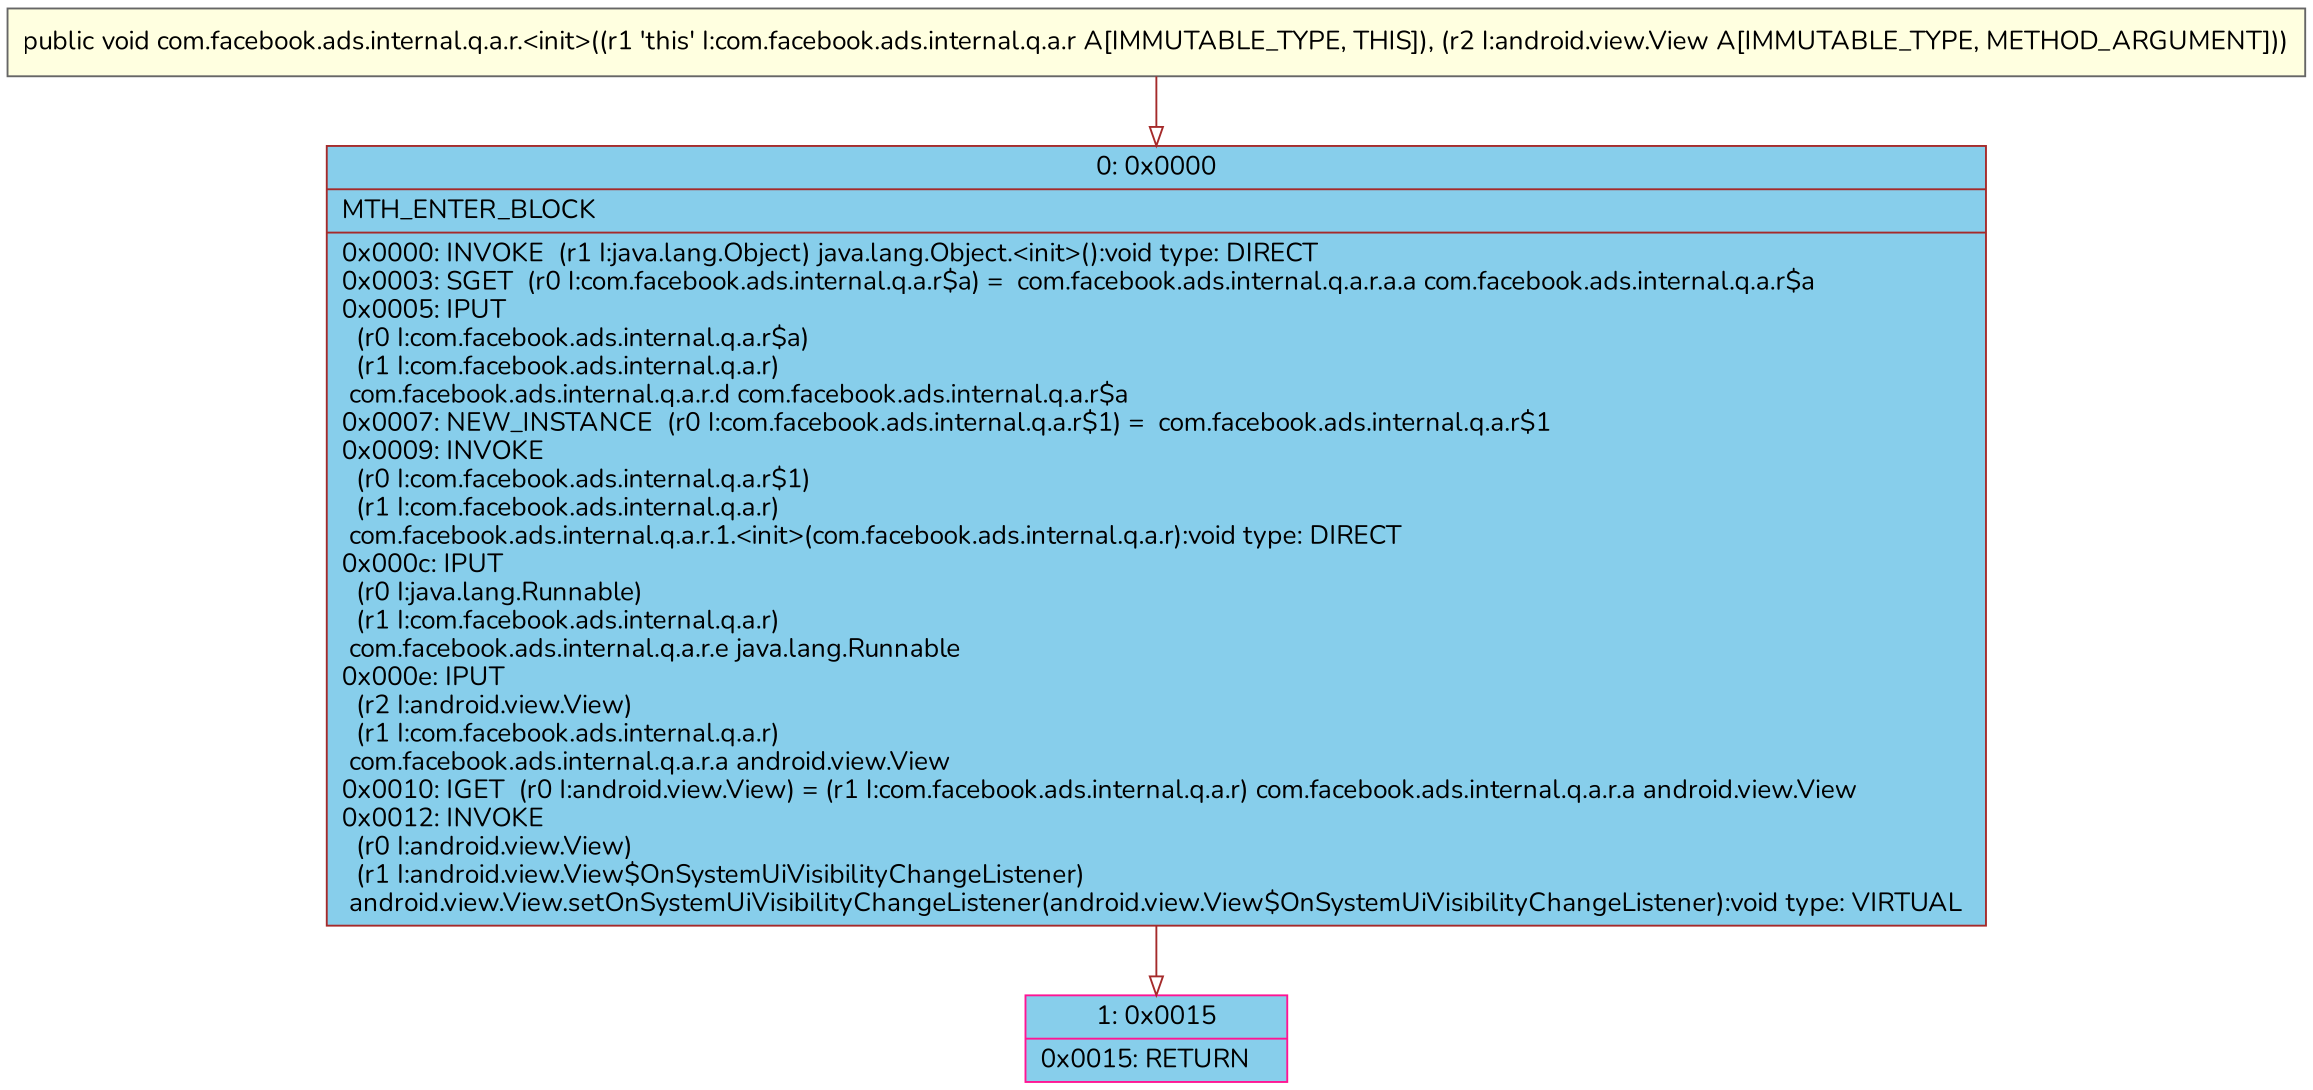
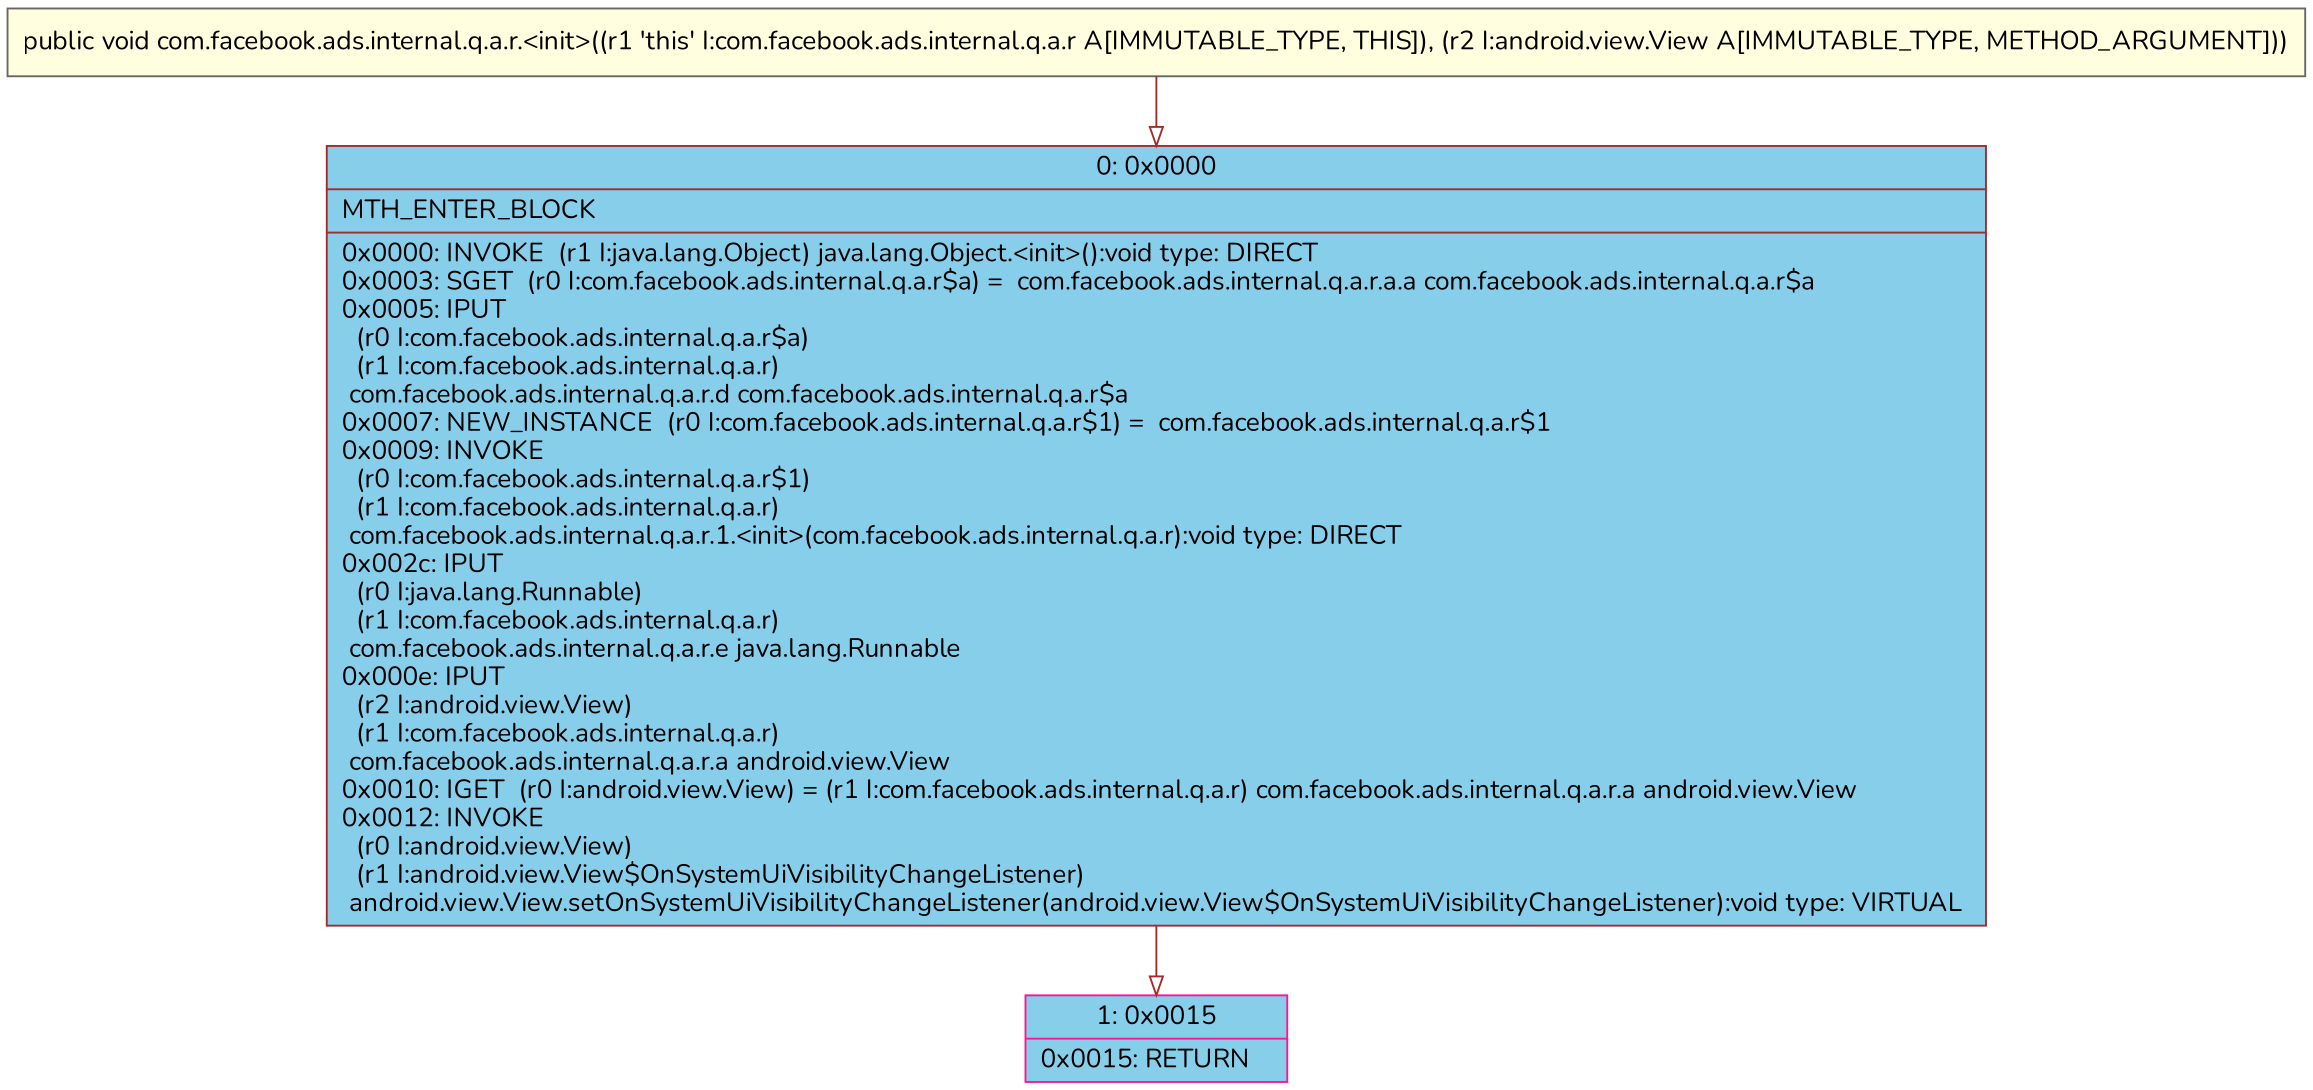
(430, 564) -> (430, 564)
